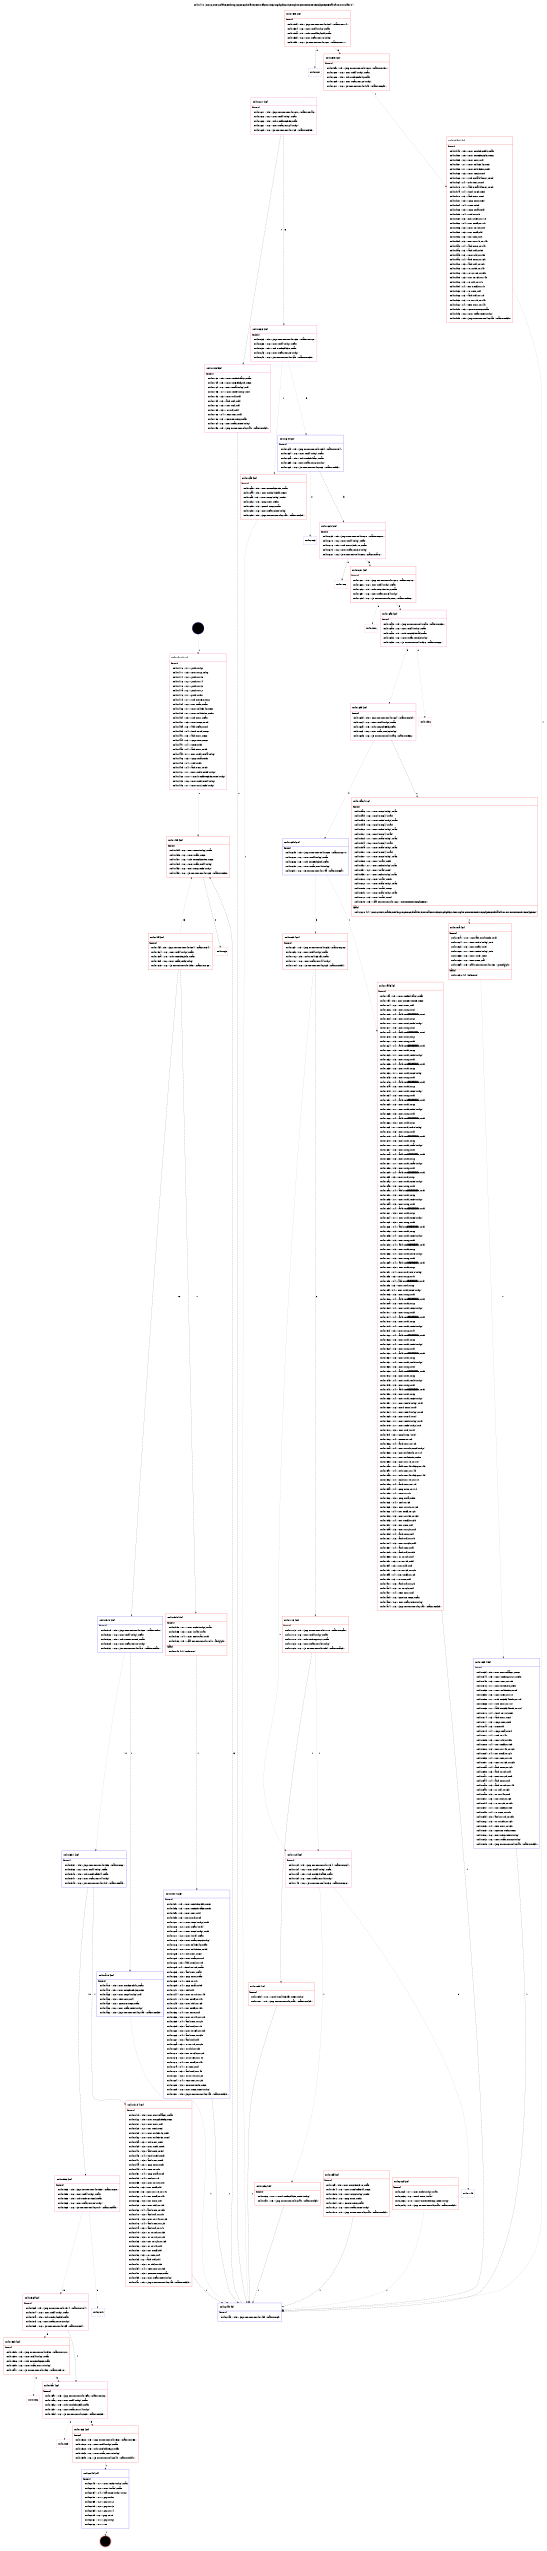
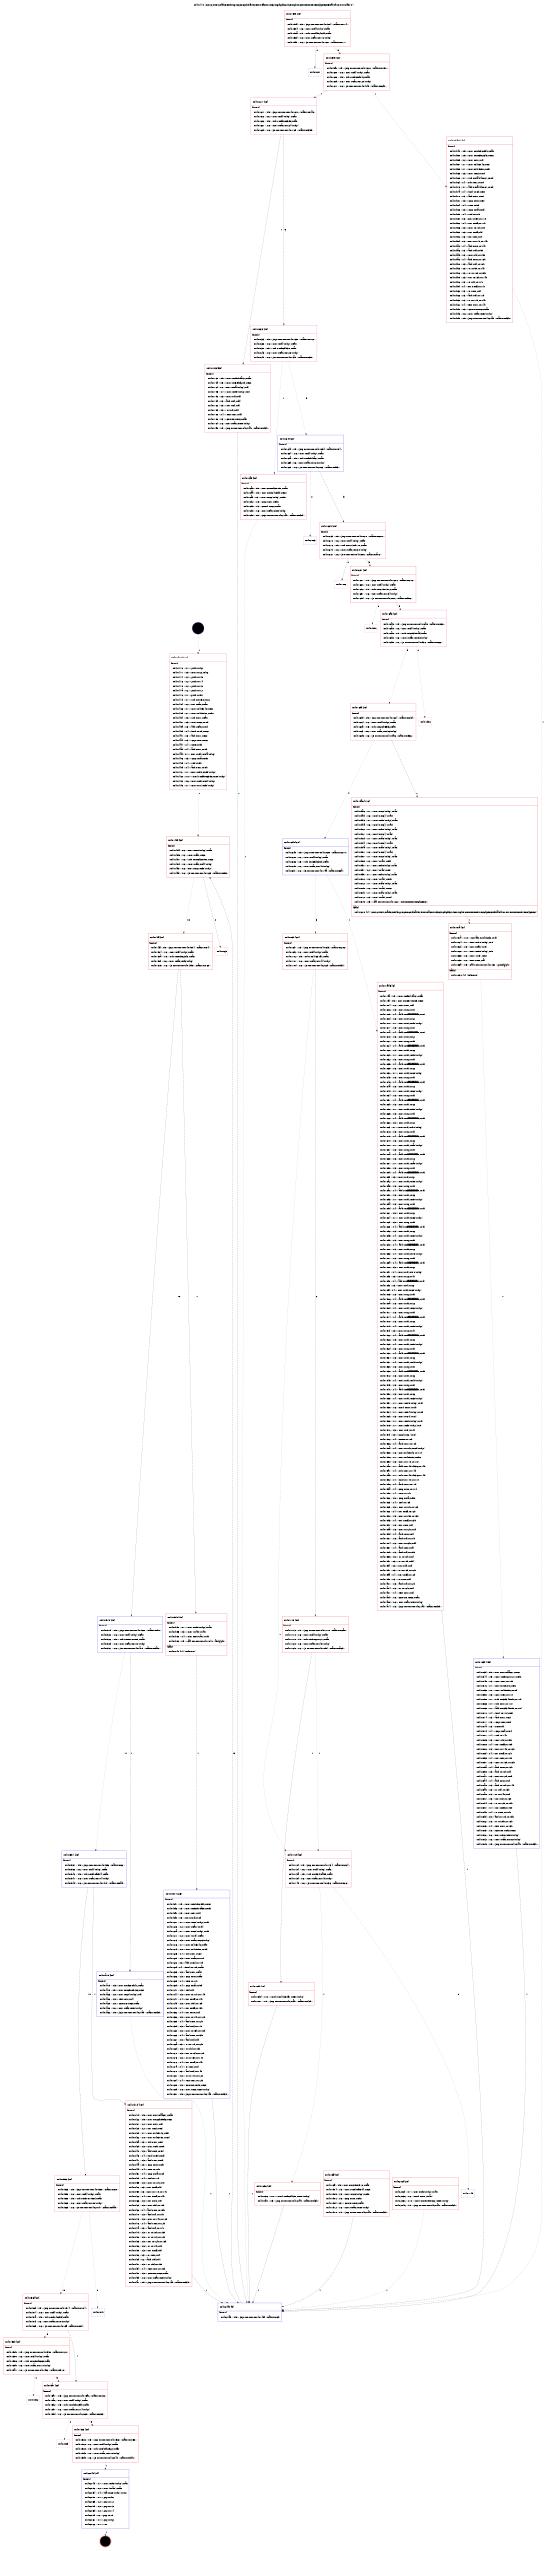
none -> (321, 94)
(185, 906) -> (189, 905)
